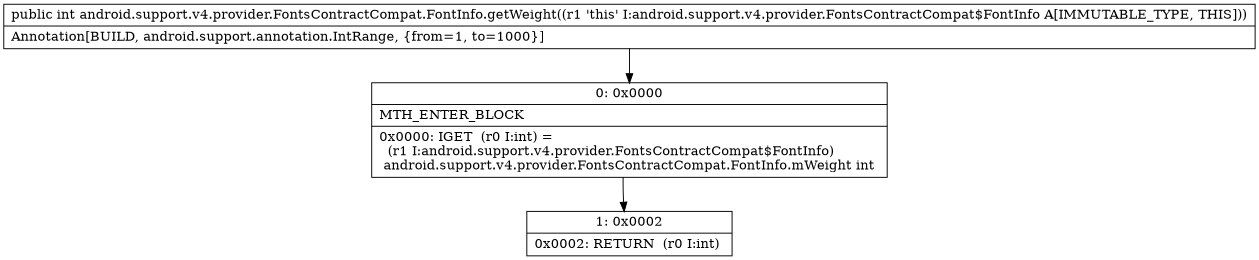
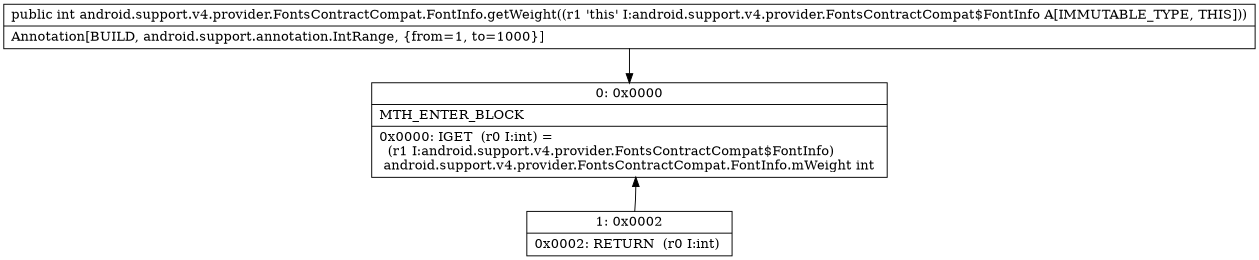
(623, 190) -> (635, 199)
